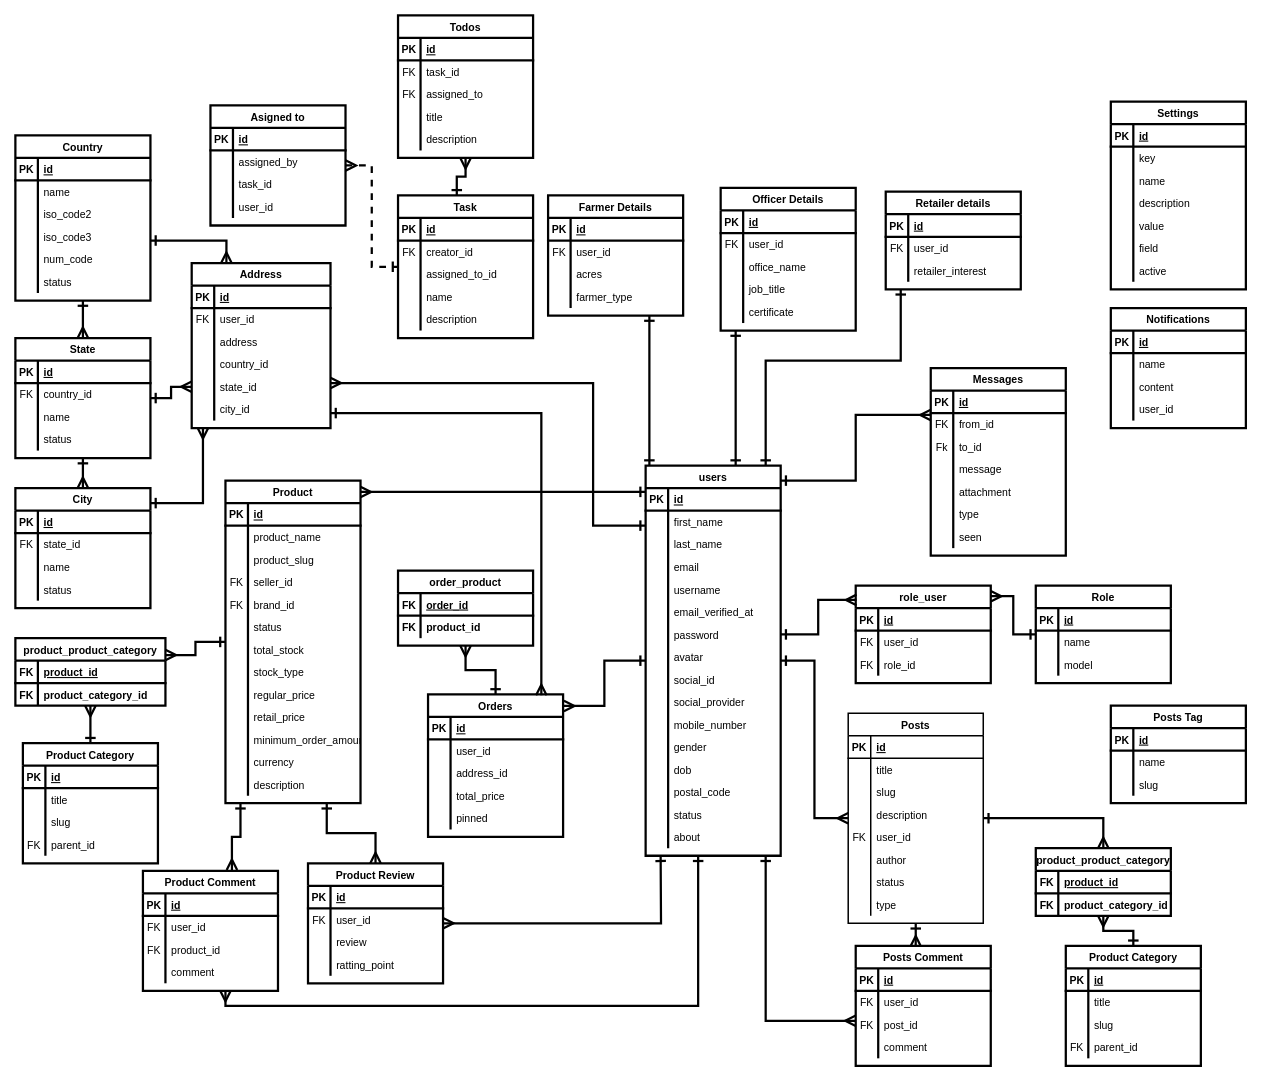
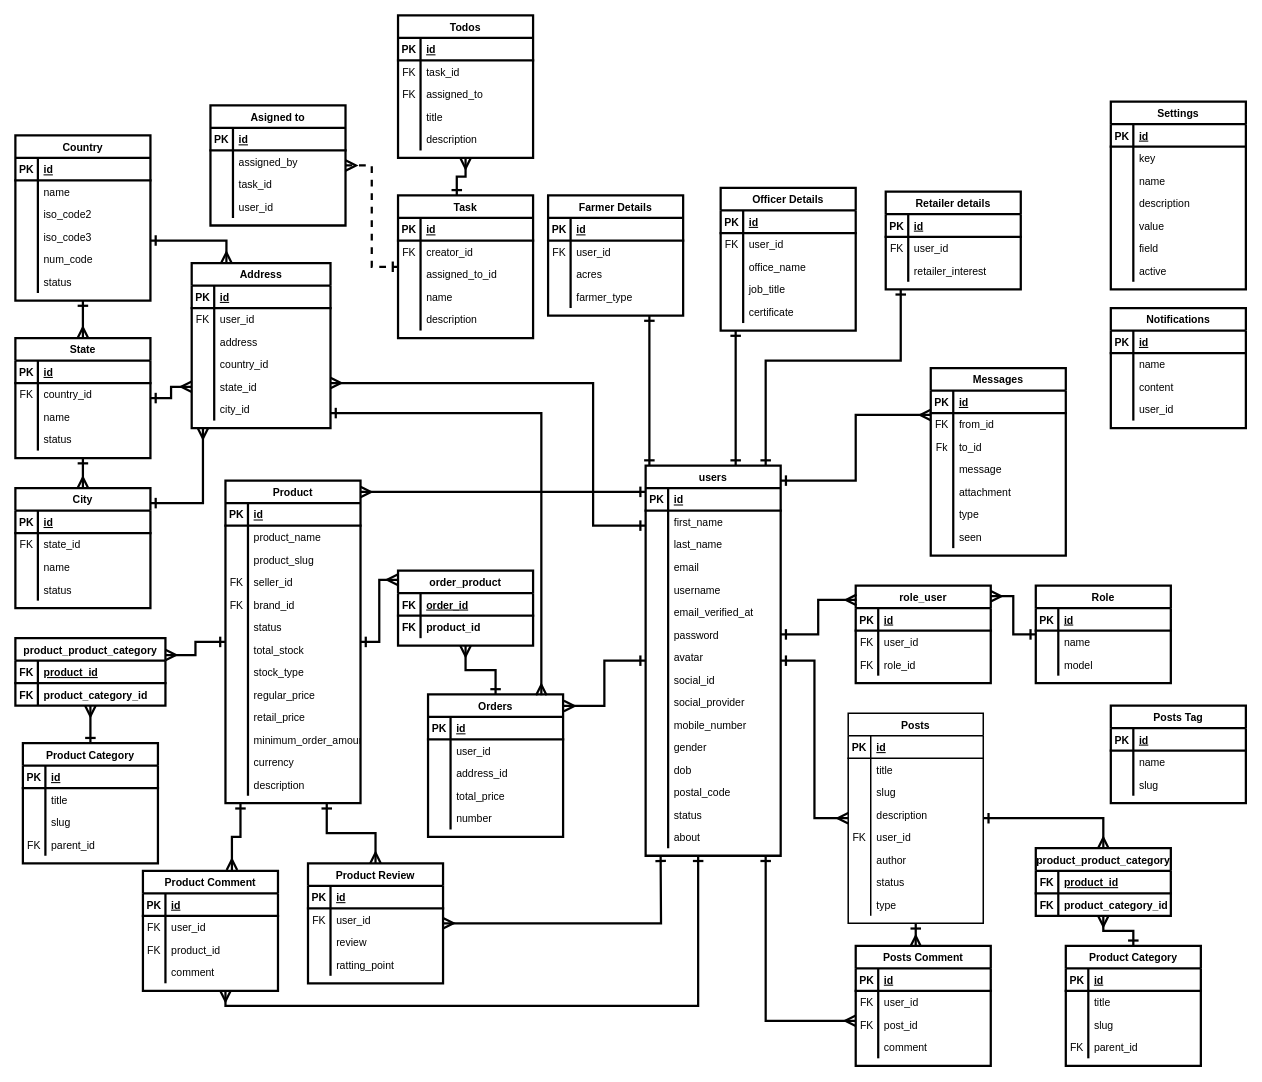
none -> (379, 610)
(472, 819) -> (474, 819)
